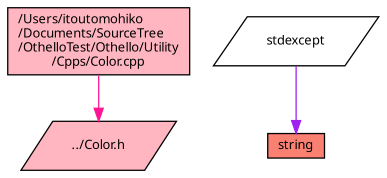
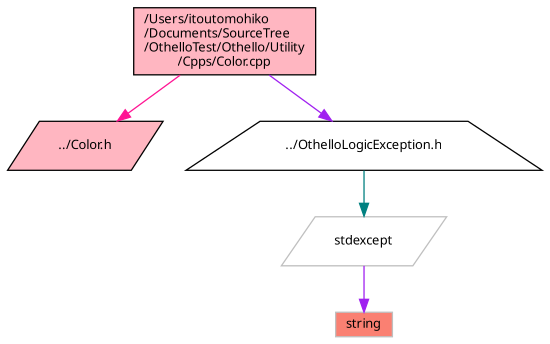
(296, 41) -> (364, 241)
(296, 146) -> (364, 325)
none -> (364, 146)
